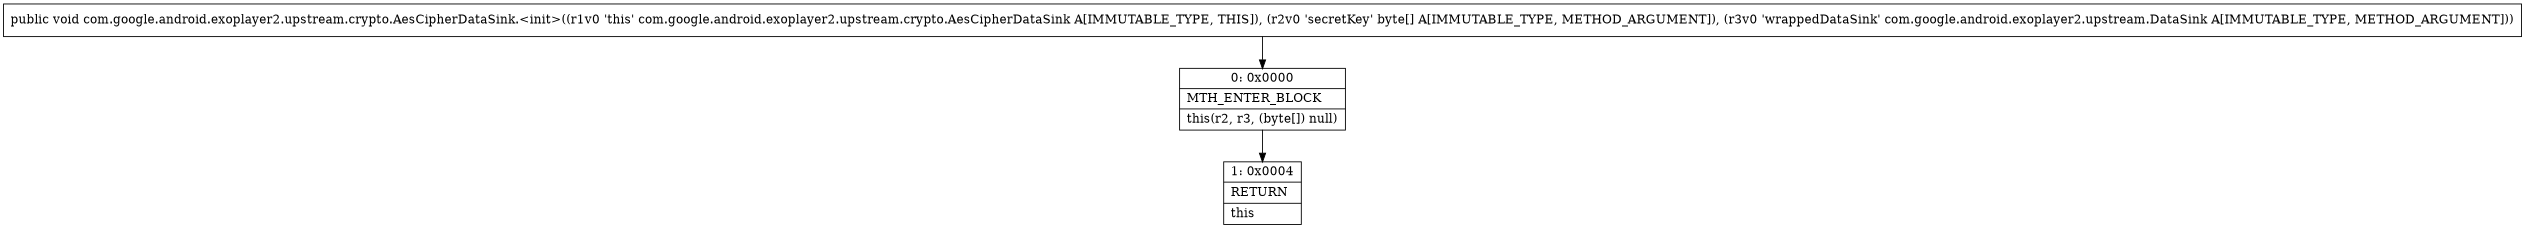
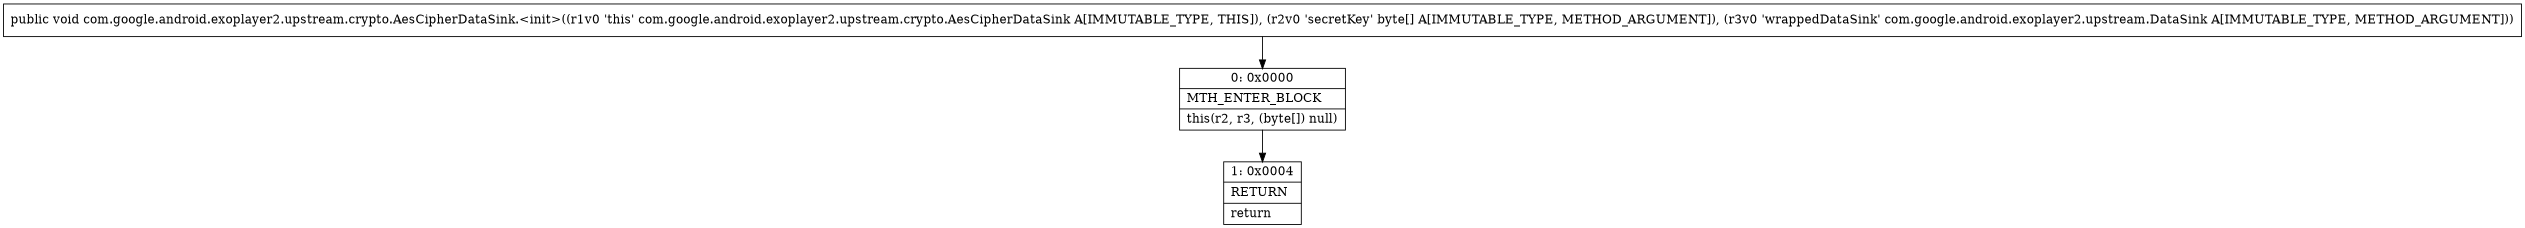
(1243, 213) -> (1251, 213)
